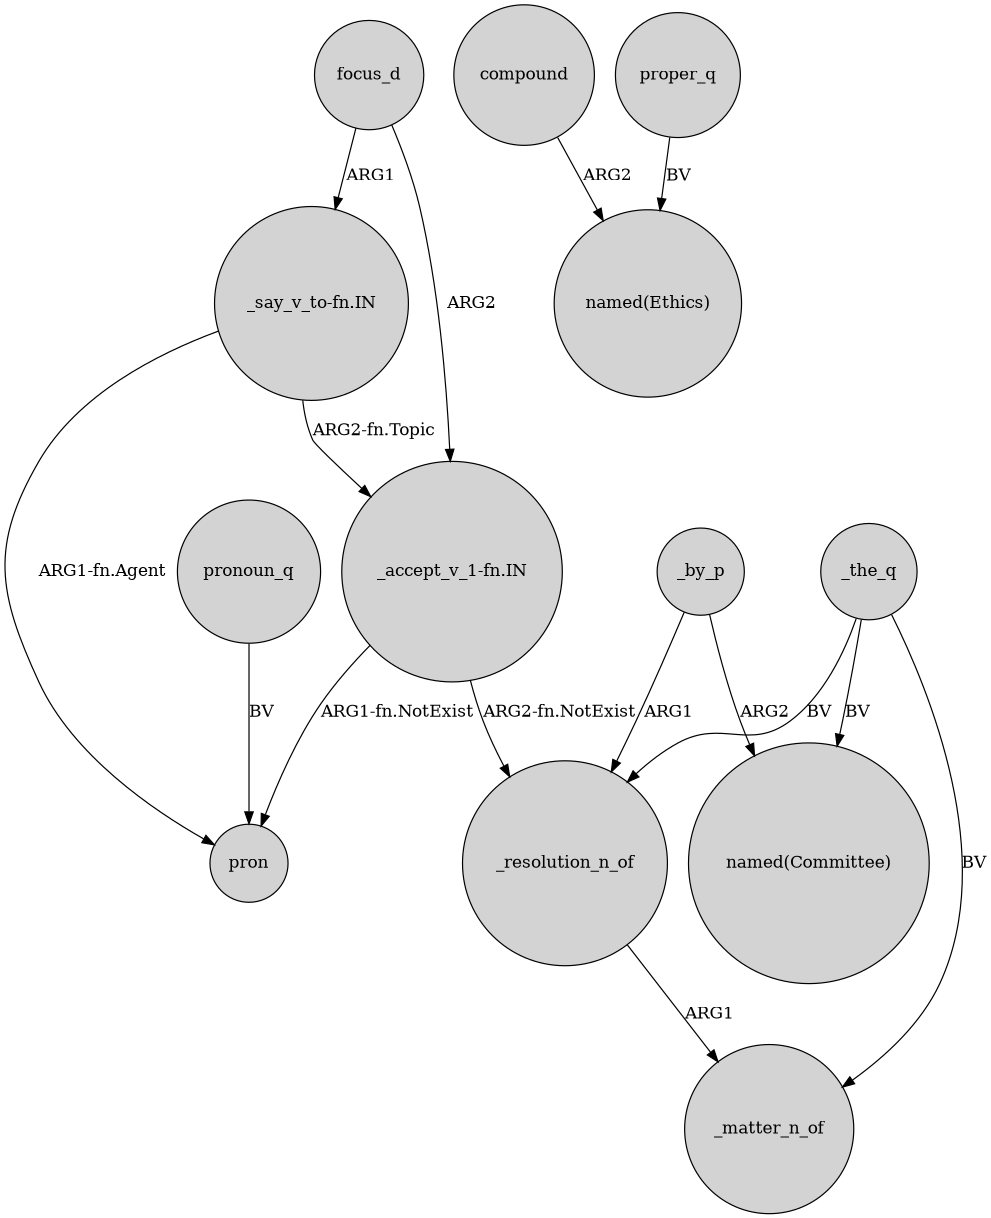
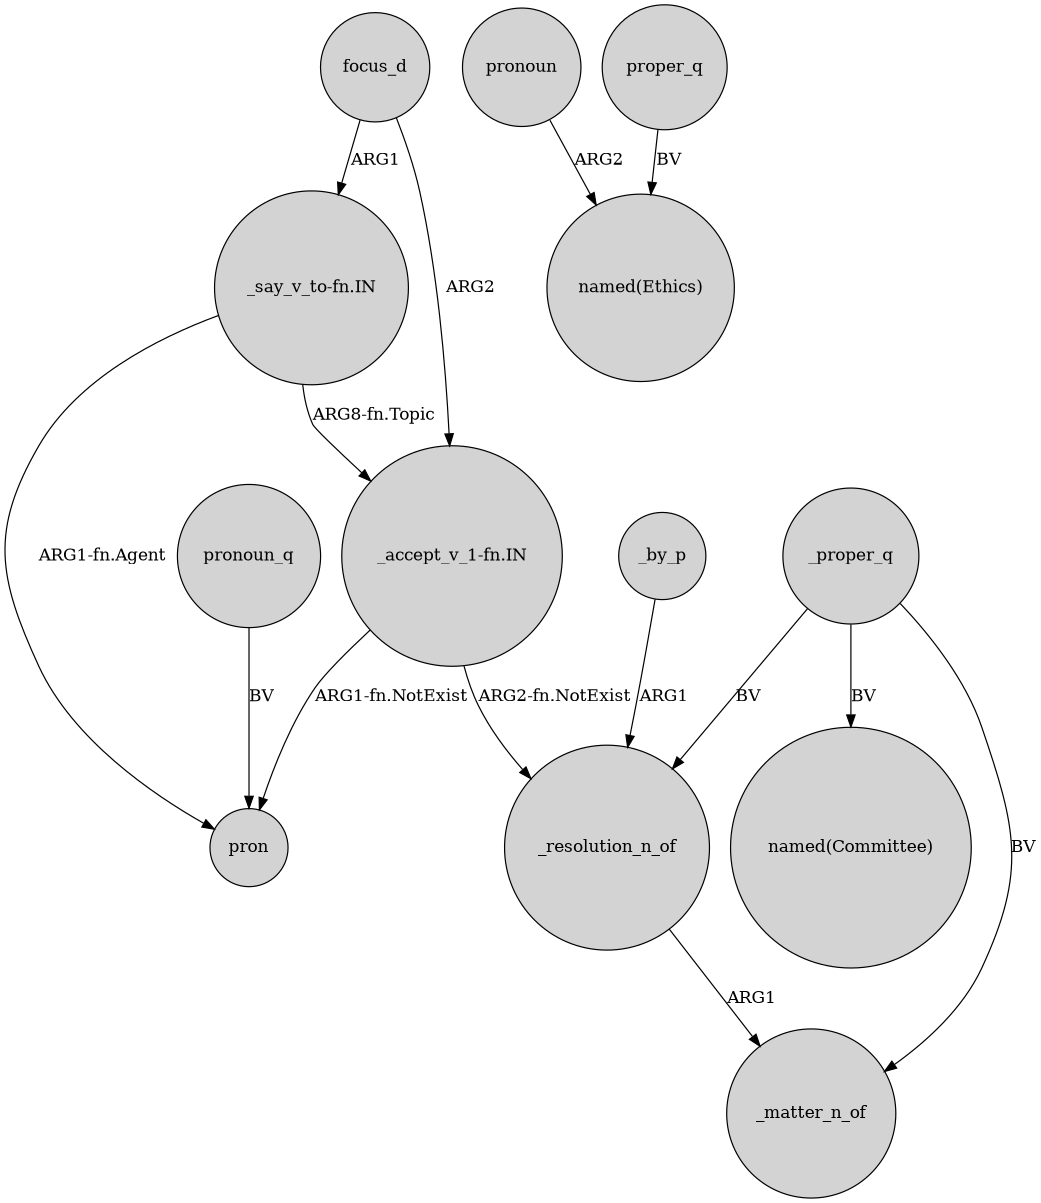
(524, 75) -> (522, 67)
(374, 431) -> (374, 415)
(869, 572) -> (851, 556)
(727, 680) -> none
